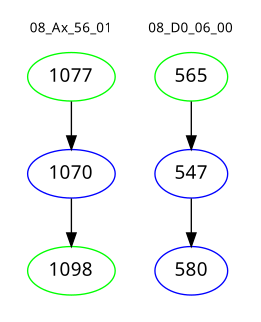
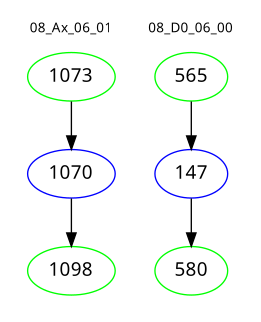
(71, 29) -> (71, 29)
(71, 77) -> (71, 77)
(191, 174) -> (191, 174)
(191, 271) -> (191, 271)
